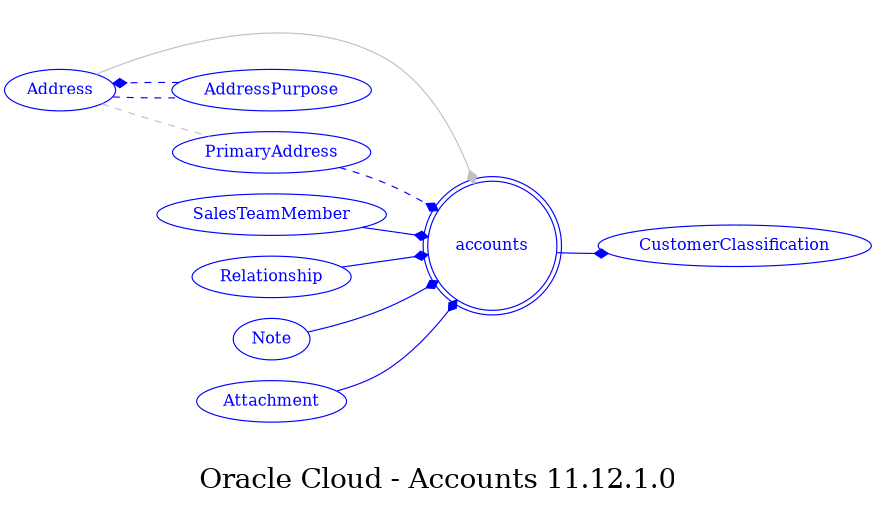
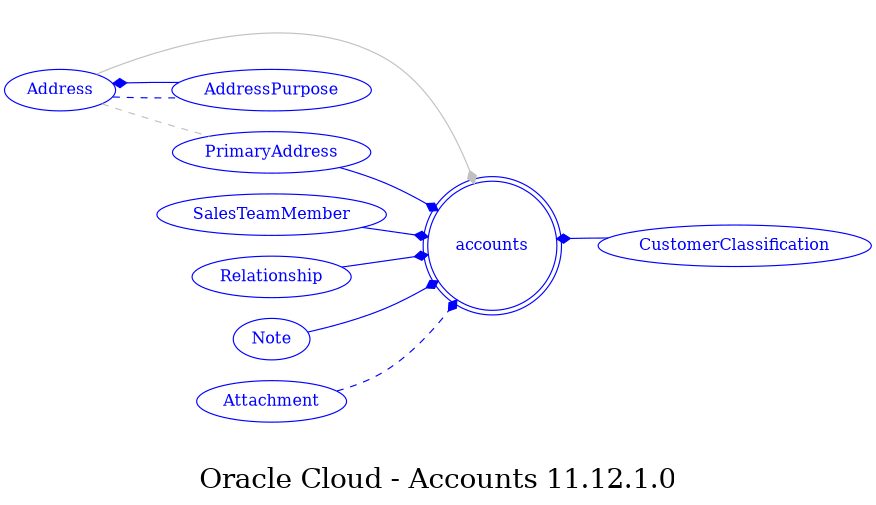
(153, 82) -> (153, 82)
(384, 183) -> (384, 183)
(575, 253) -> (589, 238)
(399, 361) -> (399, 361)
